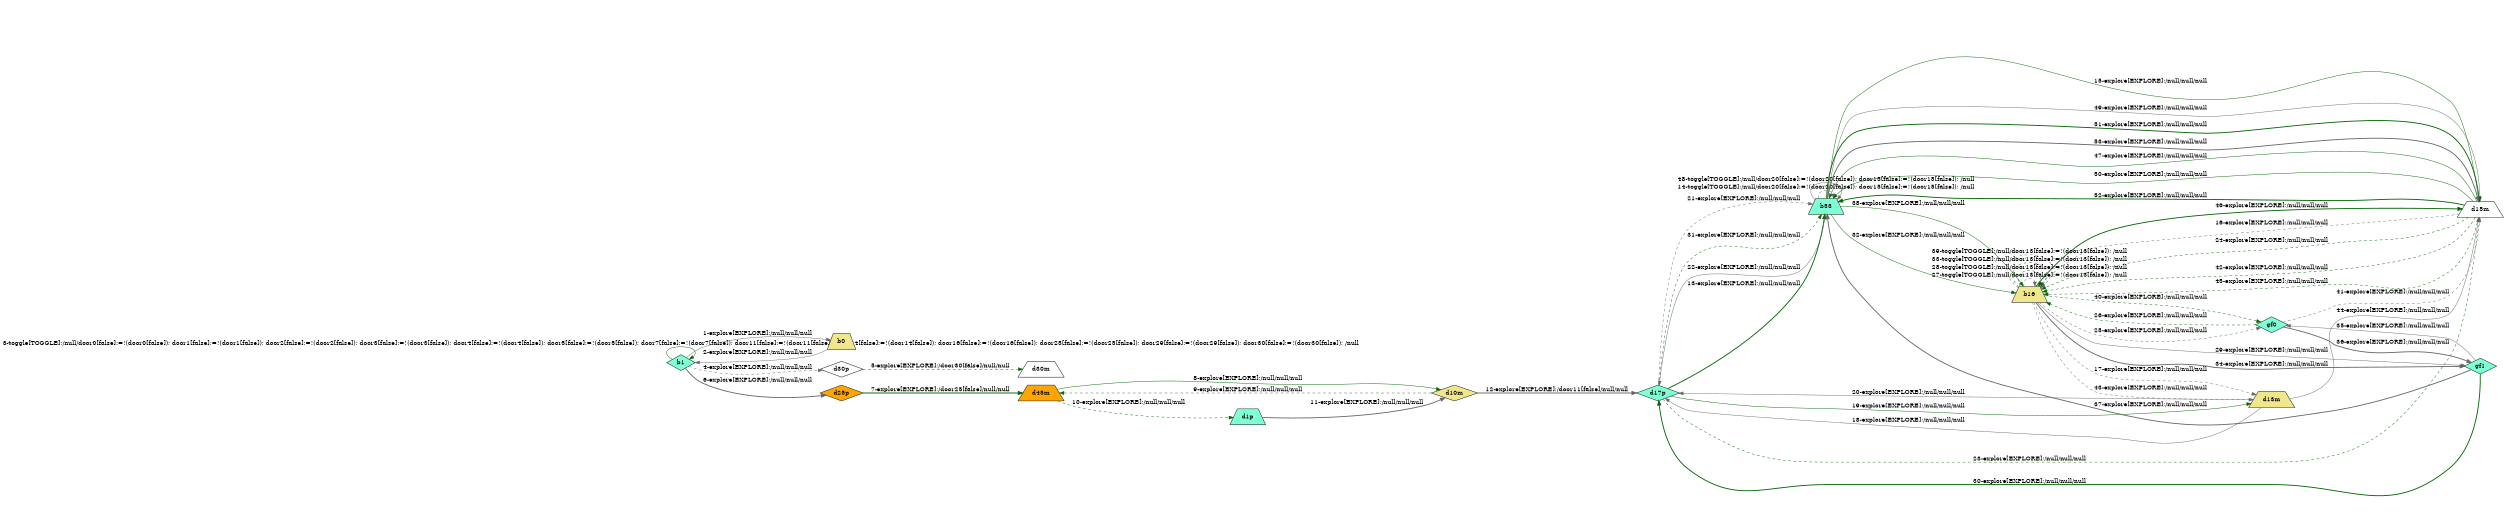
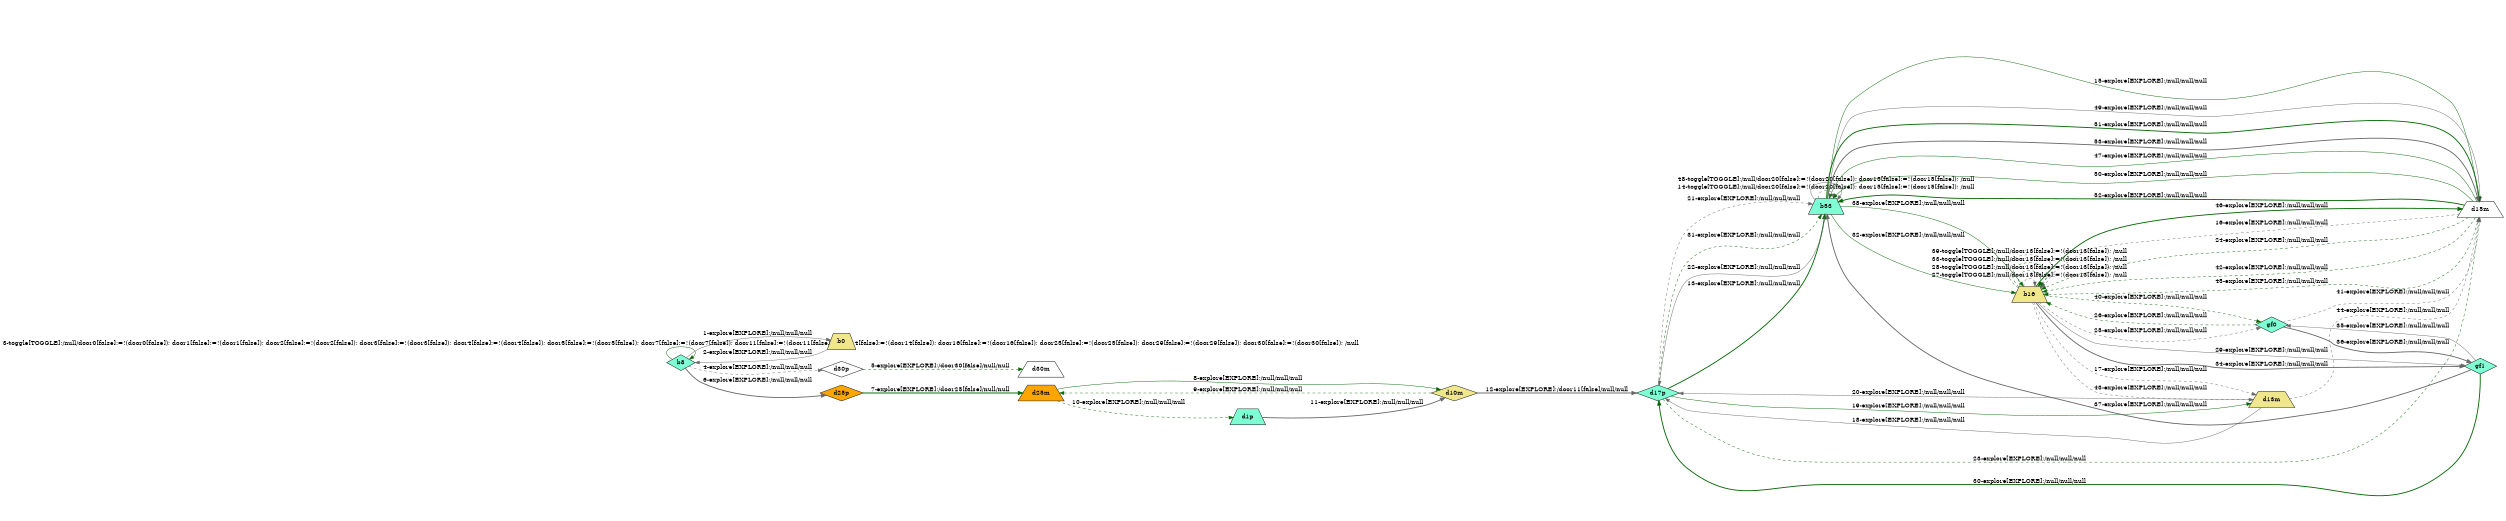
(2388, 317) -> (2388, 317)
(681, 363) -> (681, 363)
(1041, 393) -> (1041, 393)
